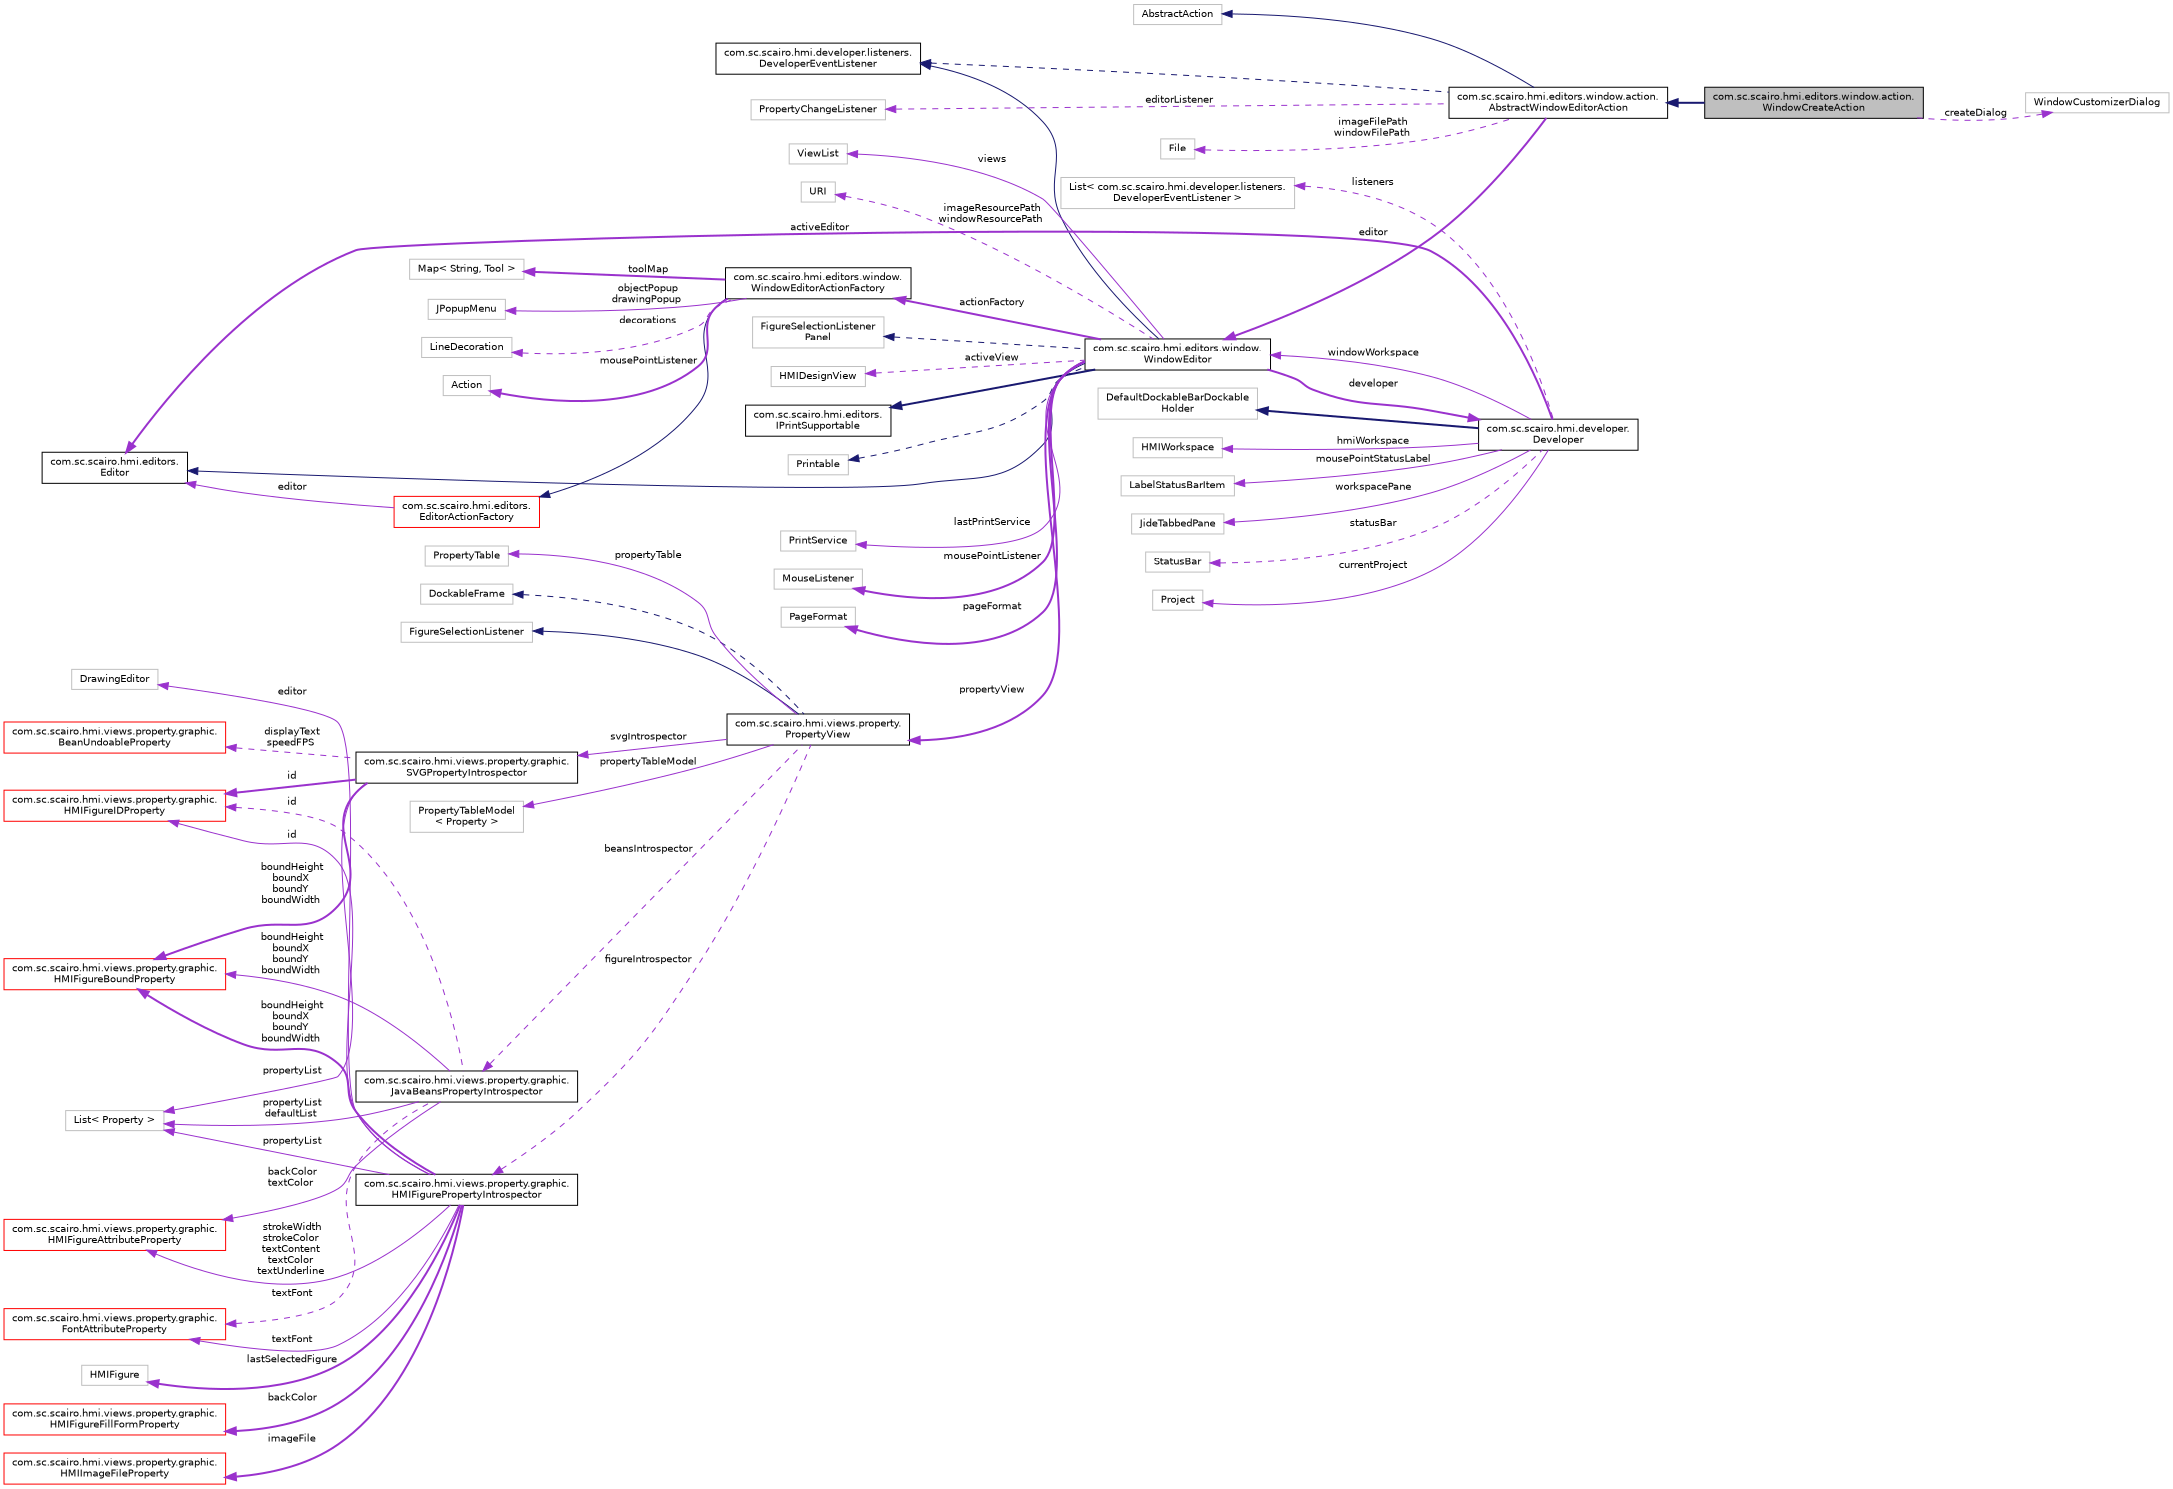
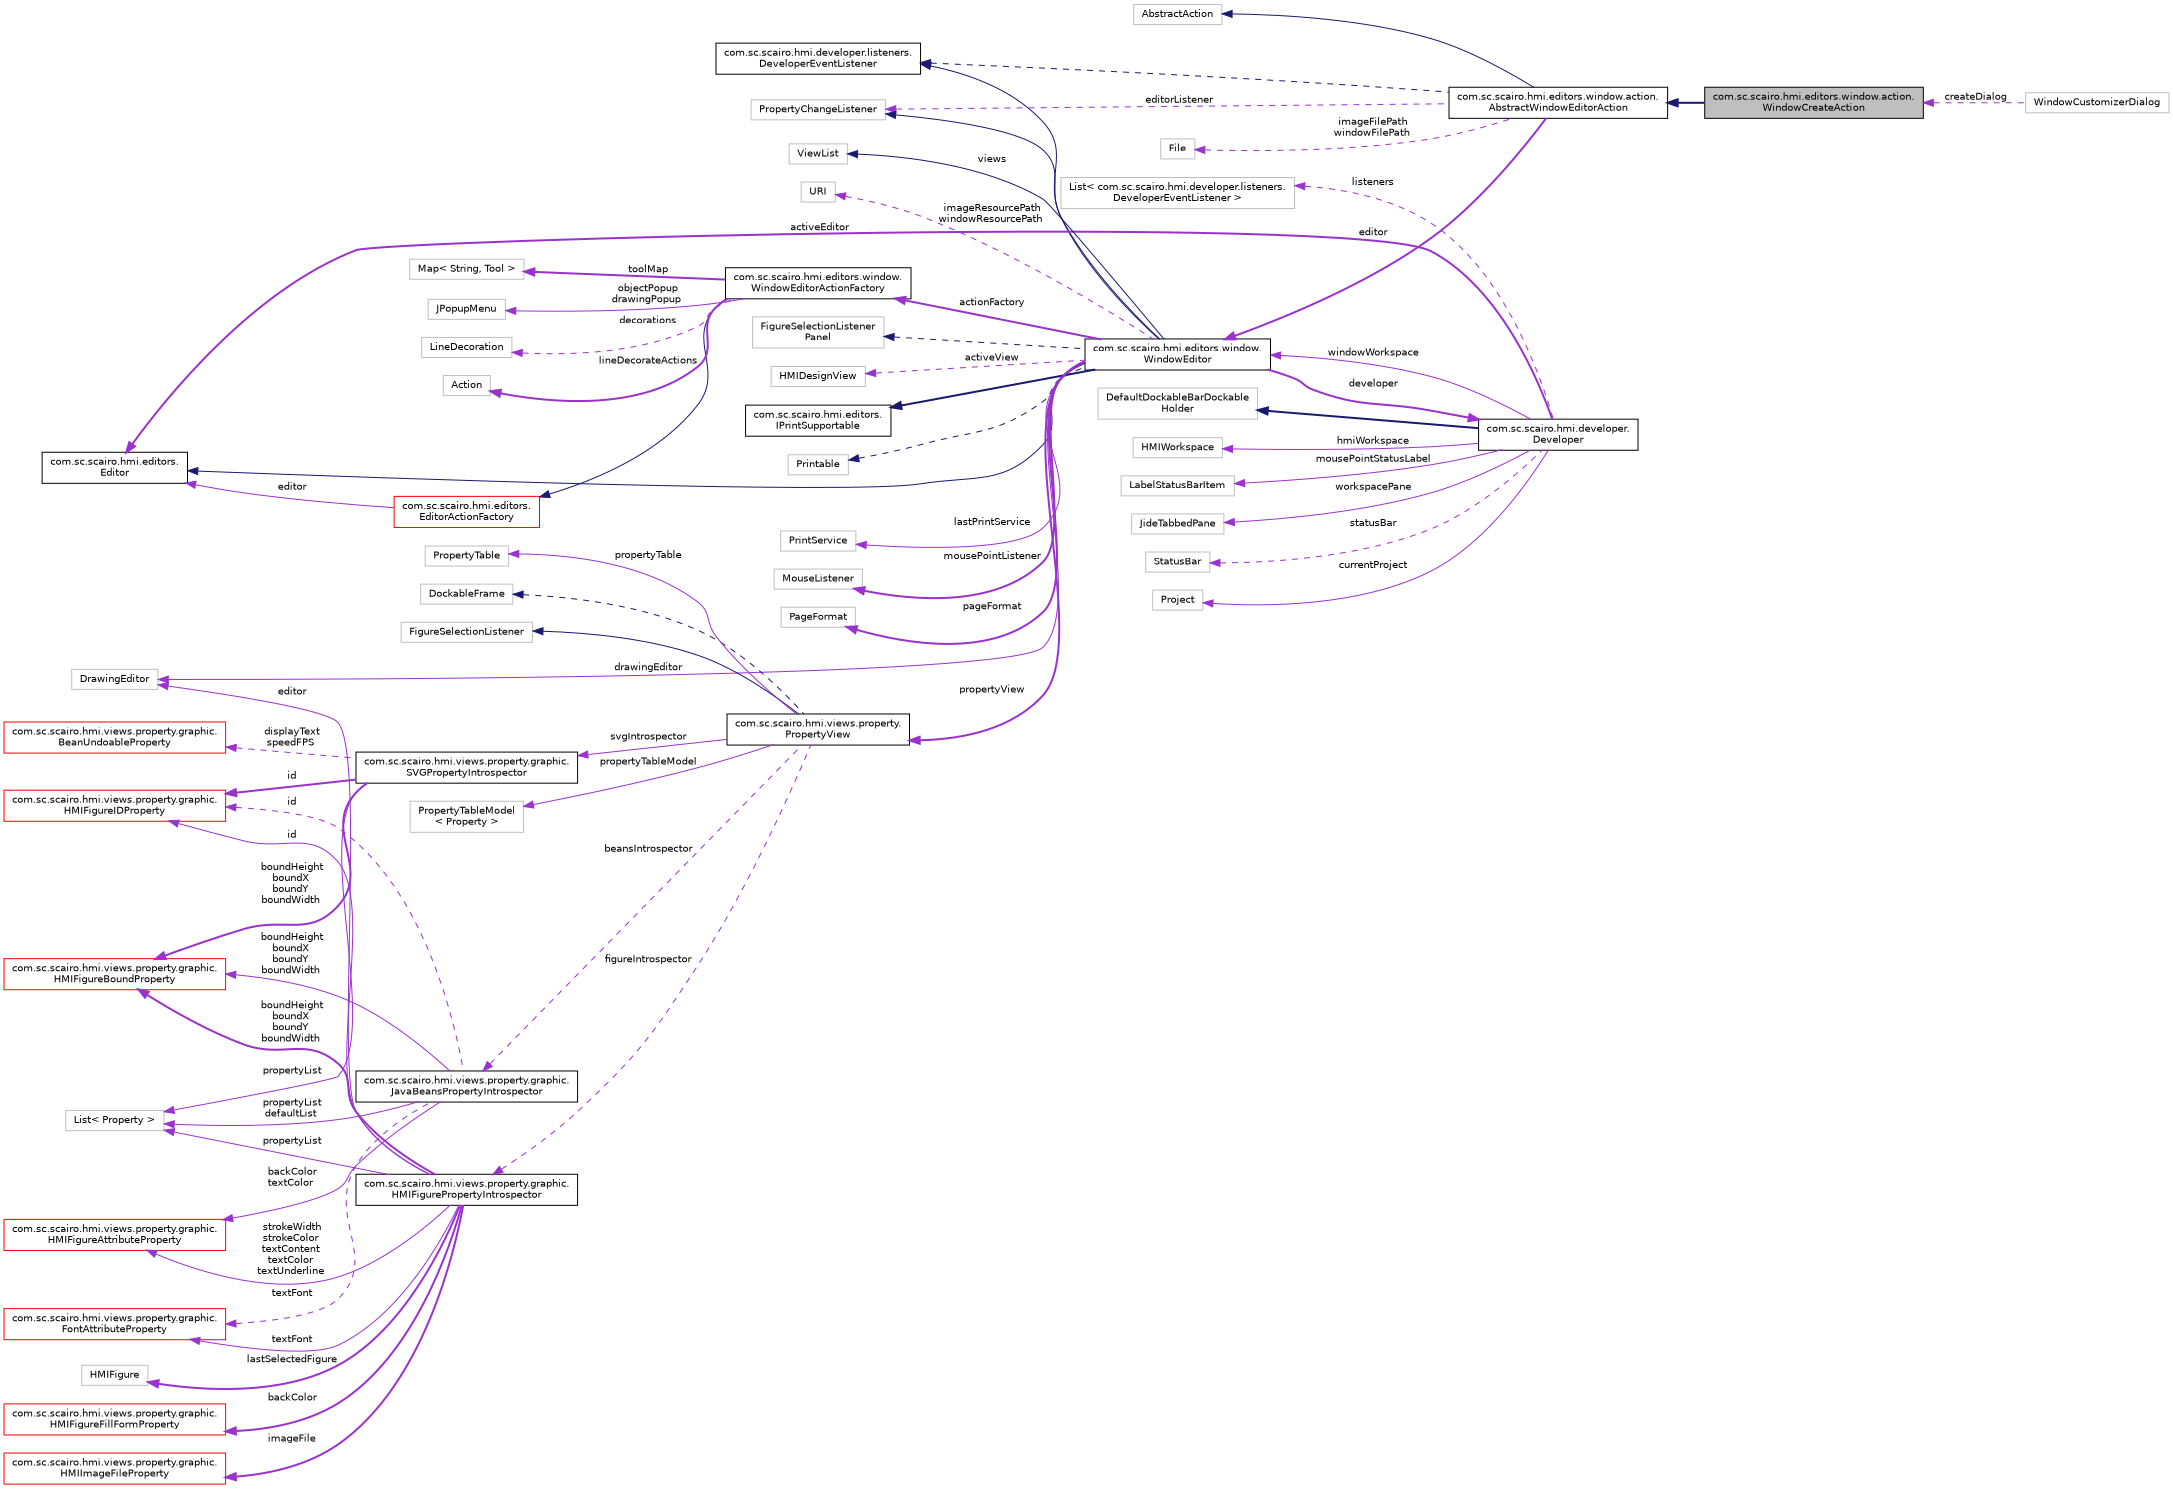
(1980, 120) -> (1979, 103)
none -> (1049, 157)
(1040, 197) -> (1040, 197)
(647, 361) -> (647, 361)
none -> (788, 671)
